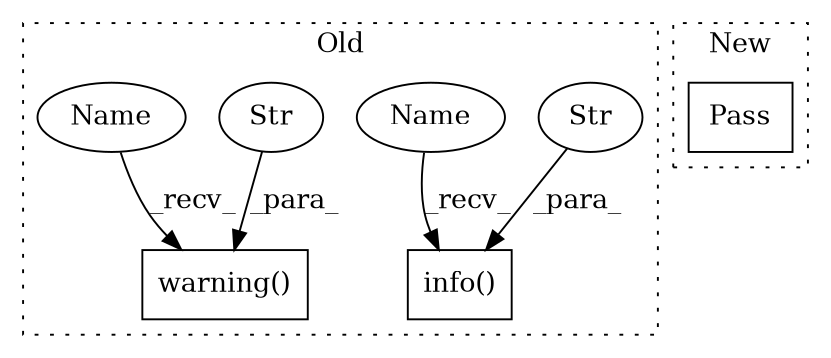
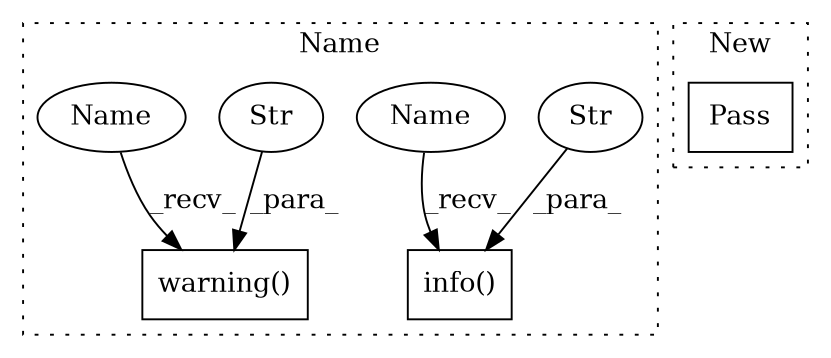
(340, 45) -> (340, 45)
